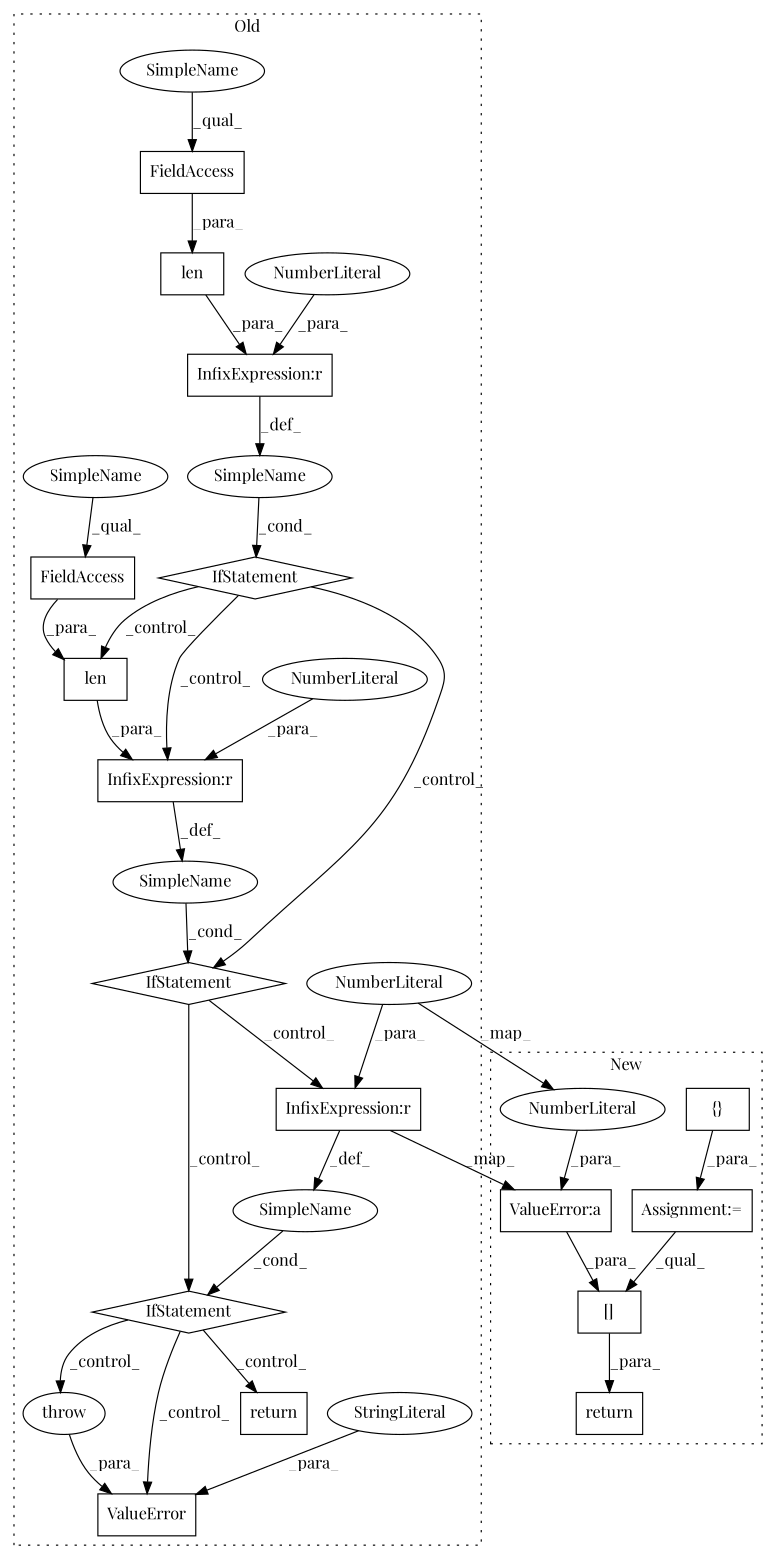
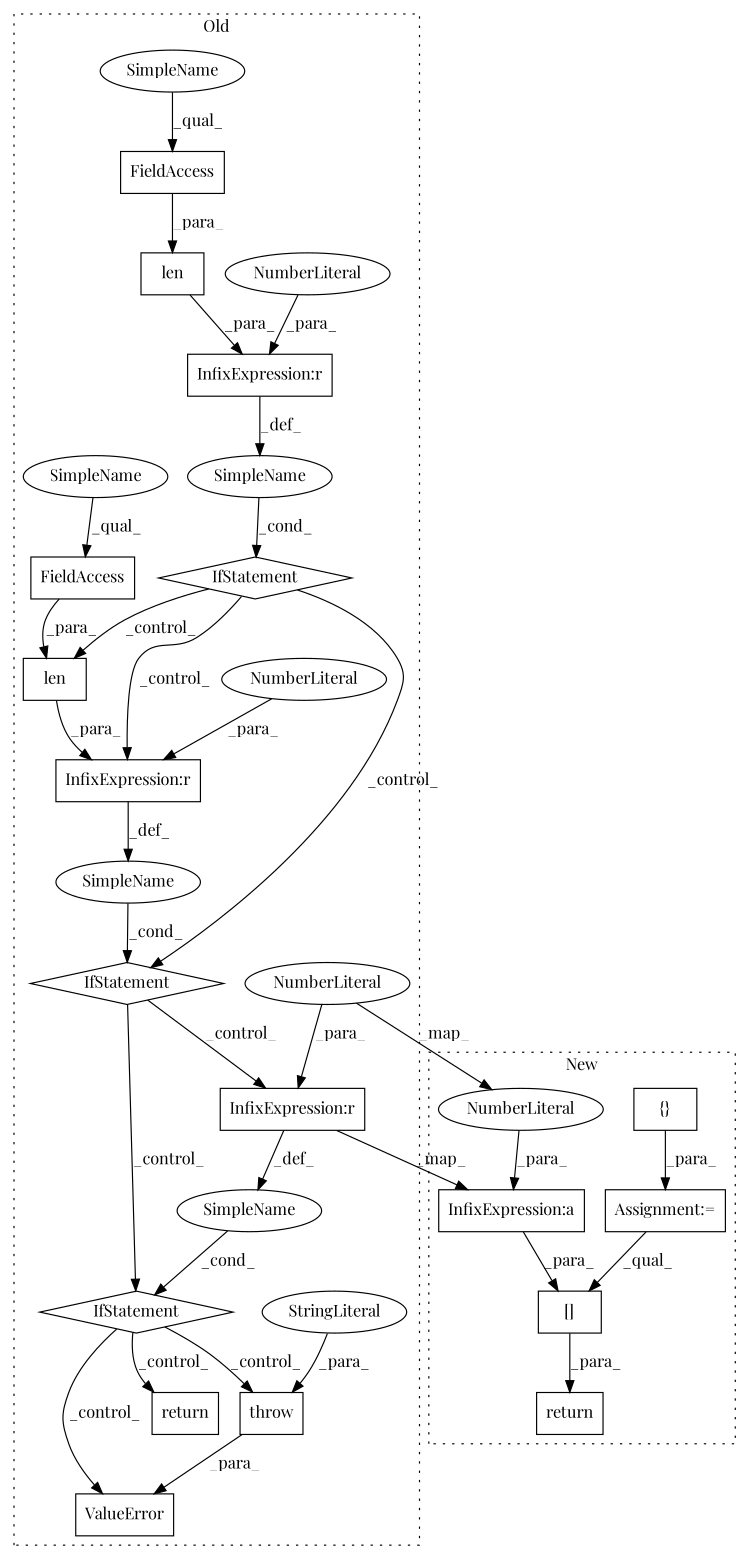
(556, 1211) -> (512, 1211)
(64, 1413) -> (272, 1413)
(283, 1461) -> (316, 1359)
